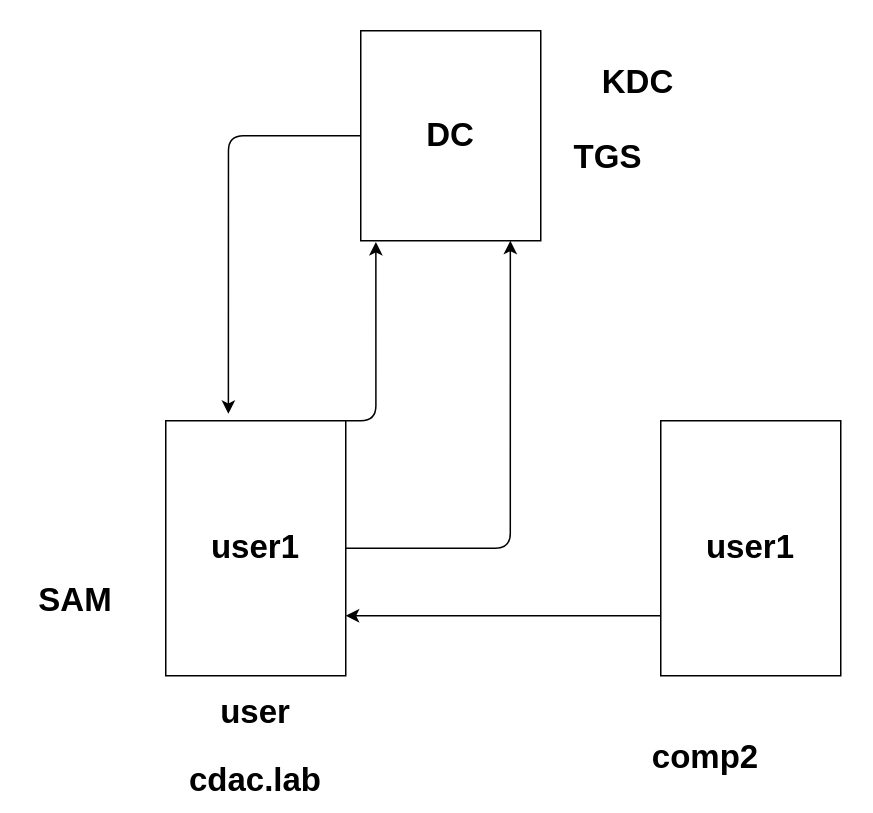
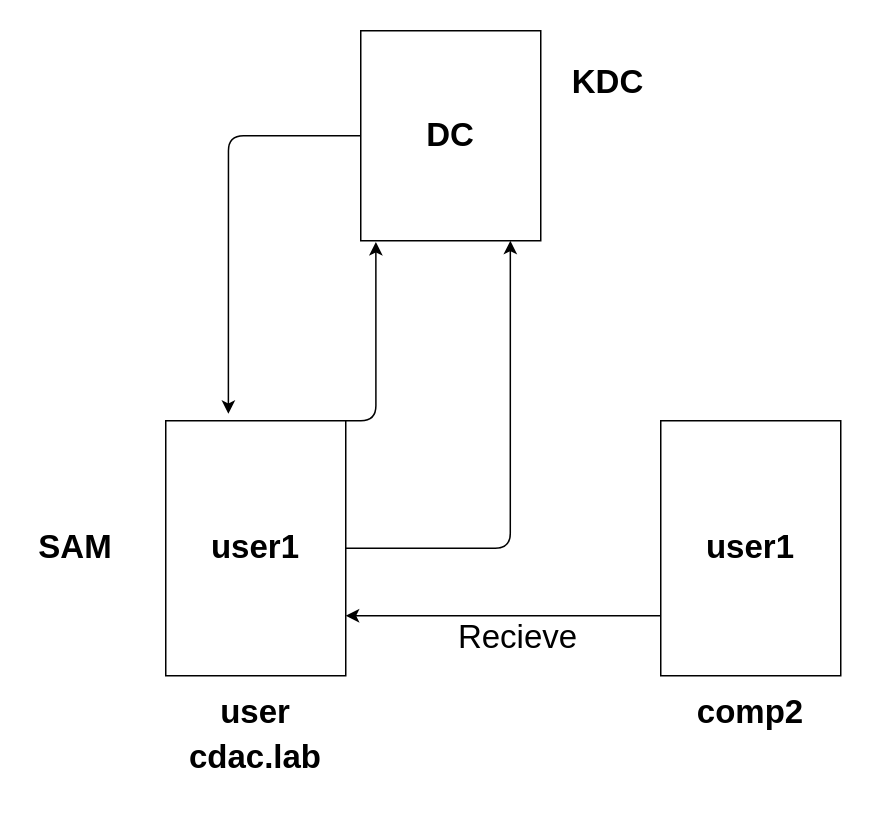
(638, 83) -> (608, 83)
(608, 158) -> none
(76, 601) -> (76, 548)
none -> (518, 638)
(706, 758) -> (751, 713)
(256, 781) -> (256, 758)
